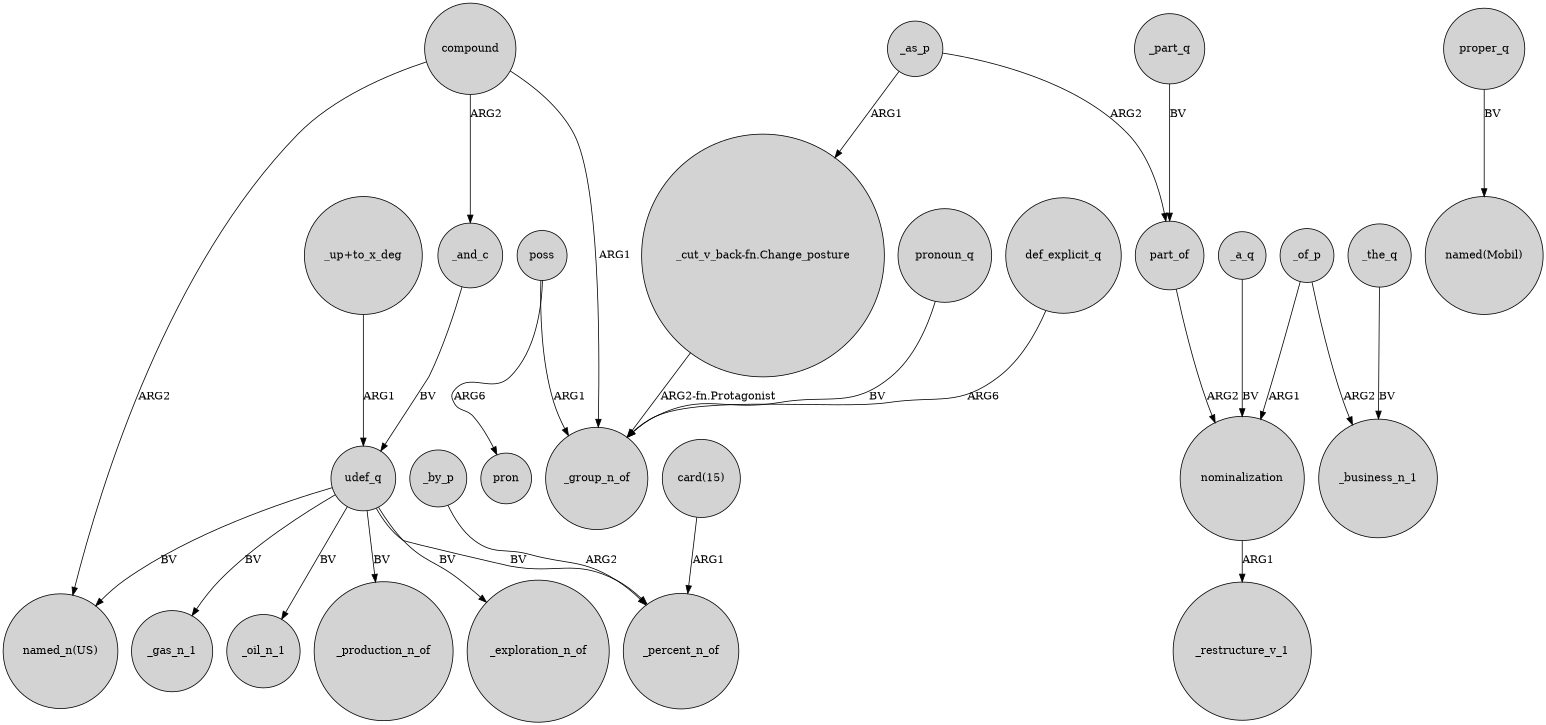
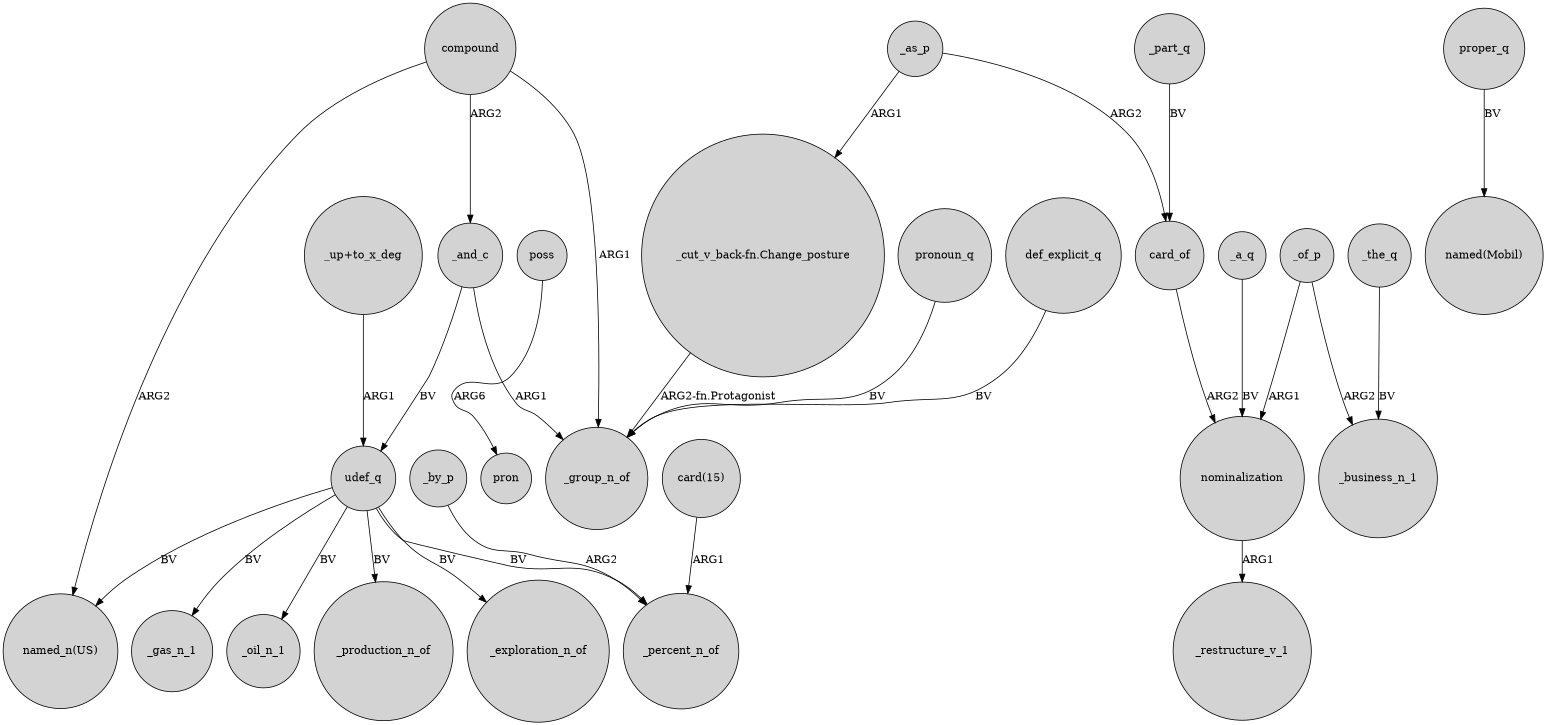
(1170, 255) -> (1170, 255)
(544, 356) -> (498, 372)
(984, 397) -> (984, 397)
